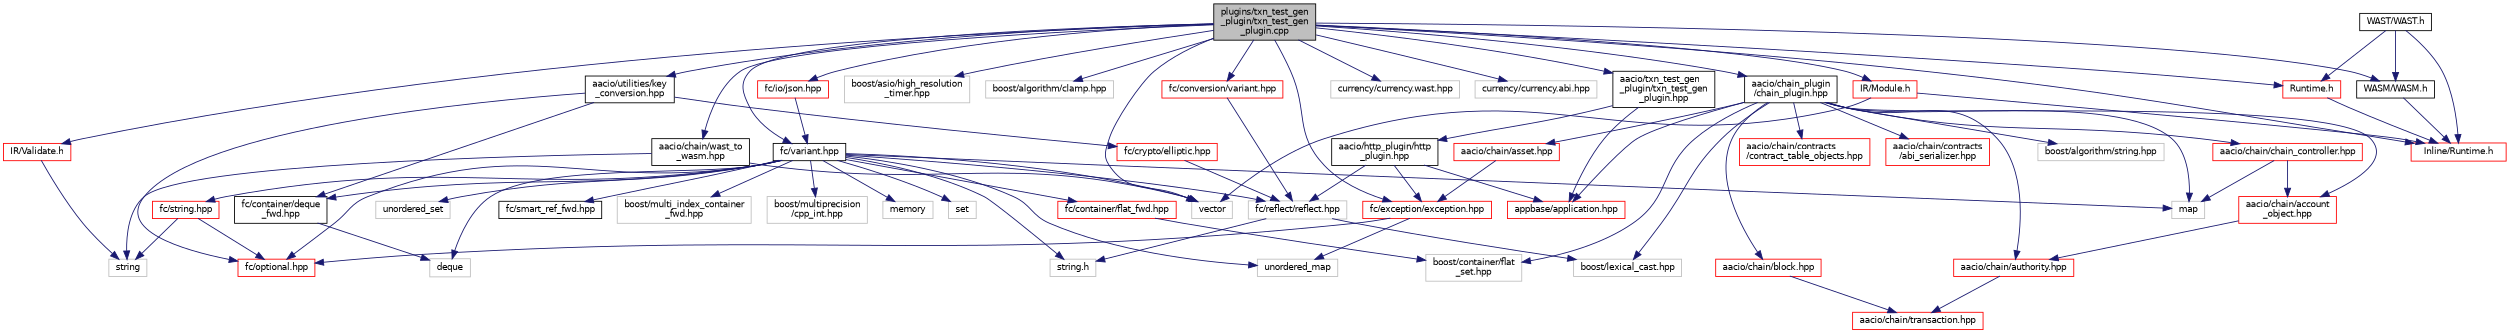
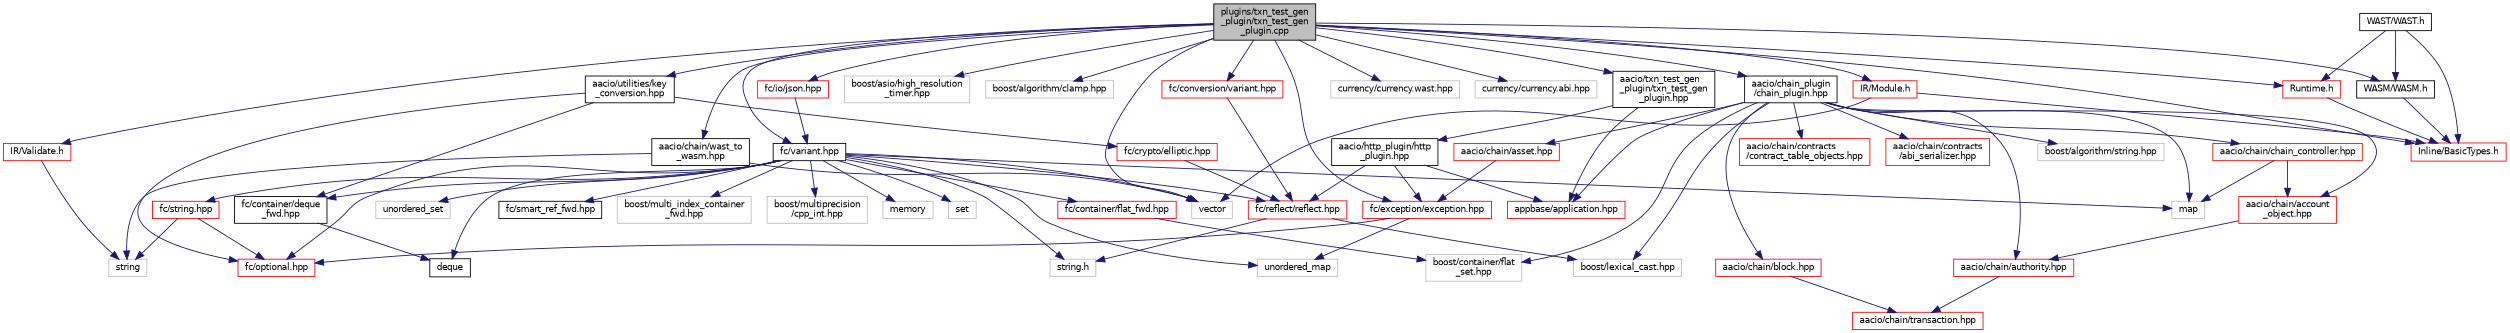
(2459, 152) -> (2459, 152)
(1298, 210) -> (1298, 210)
(450, 268) -> (450, 268)
